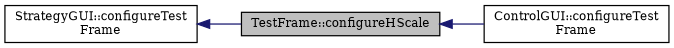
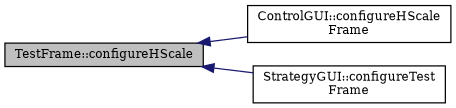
(226, 24) -> (234, 70)
(577, 24) -> (349, 24)
